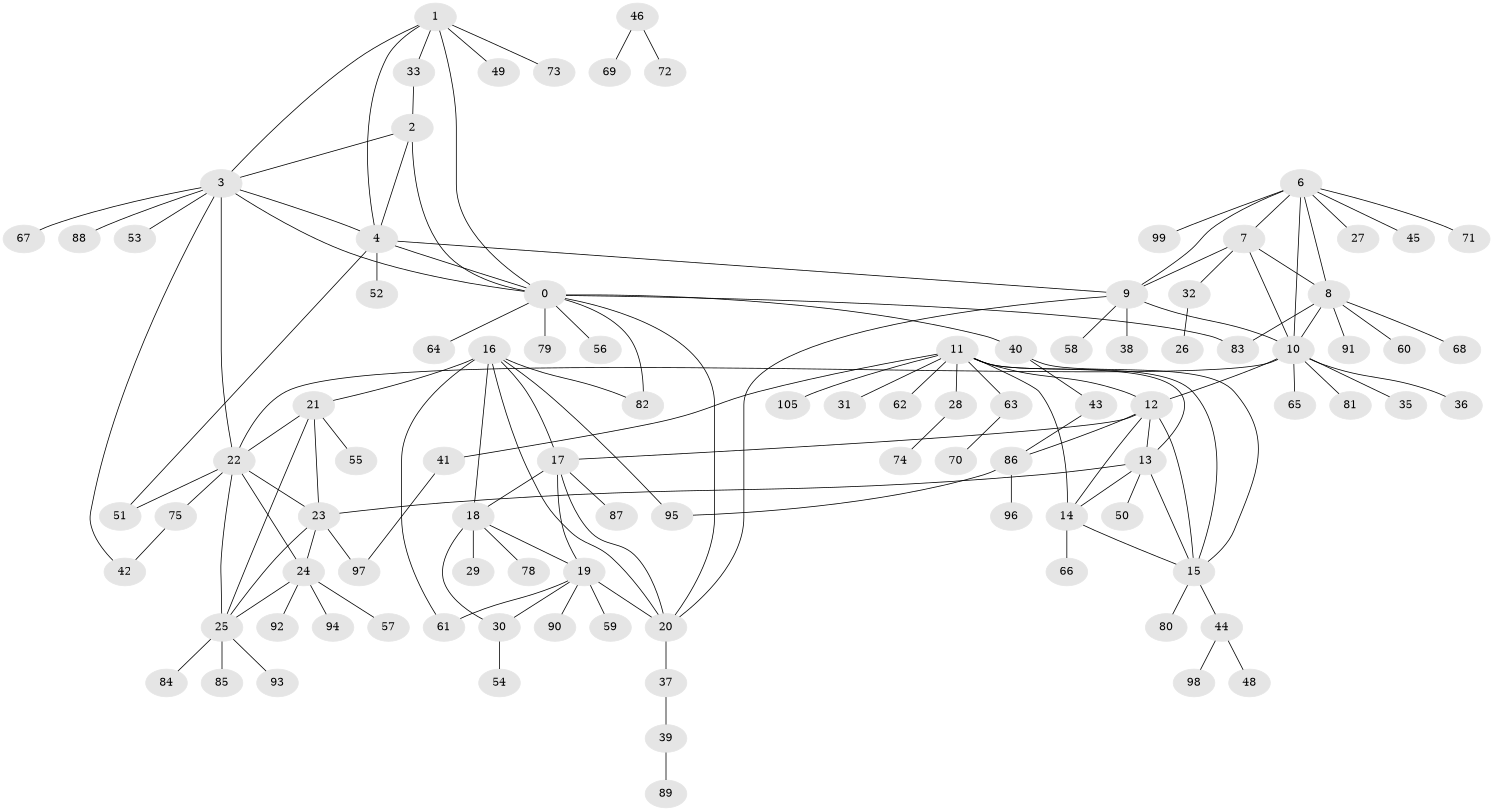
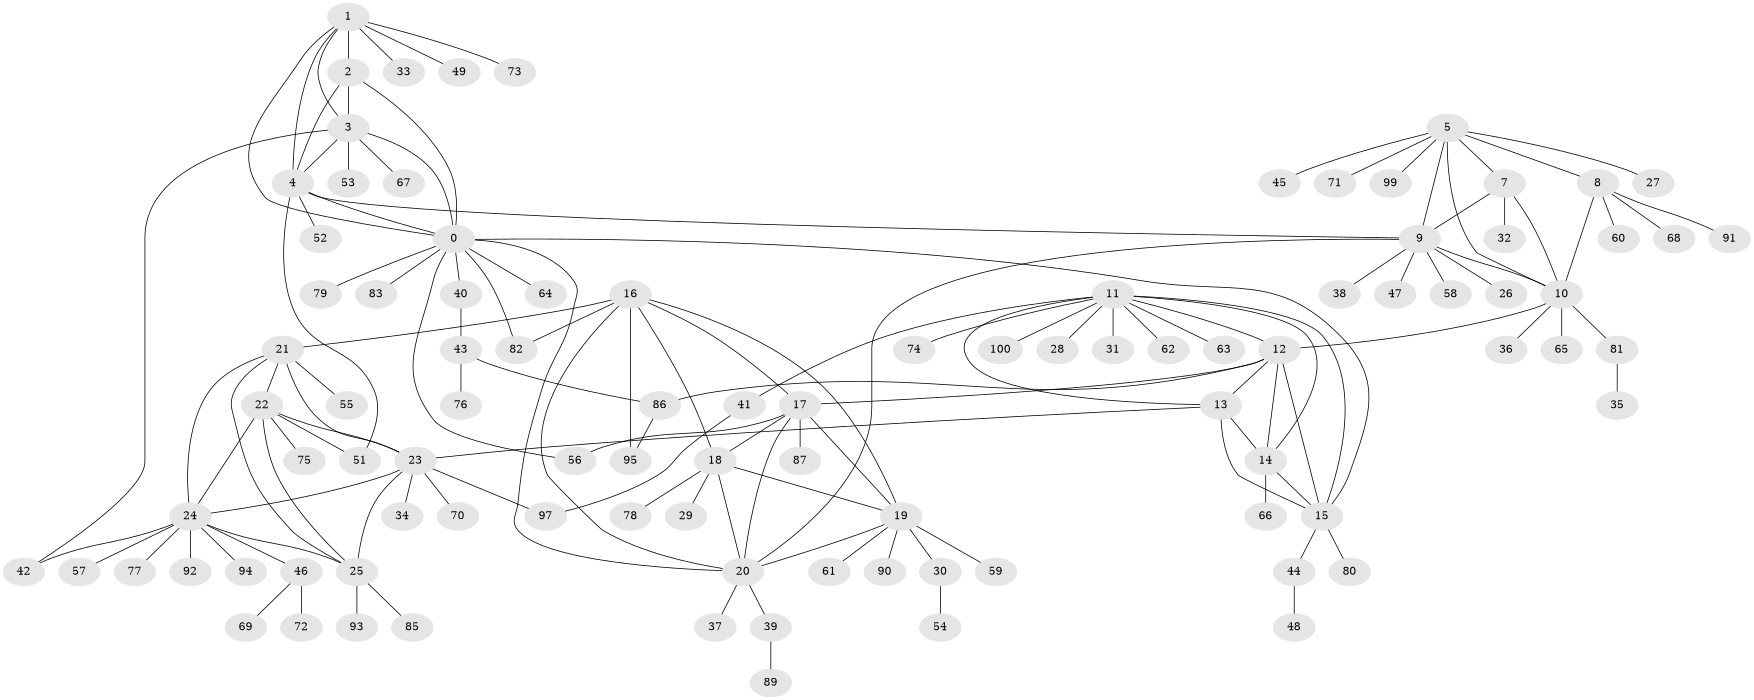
(413, 100) -> (348, 45)
(1301, 183) -> (1448, 128)
(79, 239) -> none
(1287, 267) -> none
none -> (1395, 294)
(1286, 320) -> none
(1186, 322) -> (1463, 267)
(221, 323) -> none
(745, 368) -> none
(1350, 378) -> (1617, 378)
(1227, 387) -> (980, 260)
none -> (461, 405)
(788, 405) -> (1001, 350)
none -> (198, 413)
none -> (732, 429)
(988, 429) -> (437, 489)
(928, 433) -> (971, 328)
(402, 476) -> (794, 363)
none -> (402, 516)
(1011, 516) -> none
(1122, 516) -> none
(150, 544) -> (106, 543)
none -> (246, 544)
none -> (135, 572)
(444, 580) -> (729, 516)
(166, 683) -> none
(1194, 683) -> none
(666, 711) -> (757, 600)
